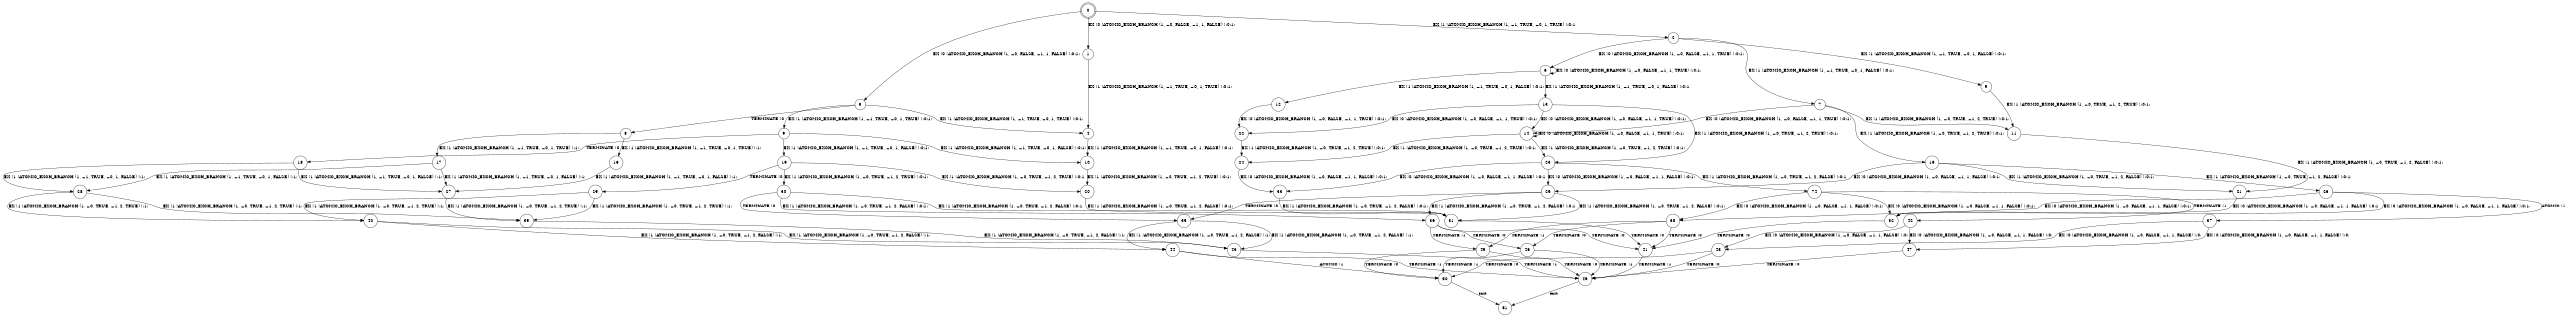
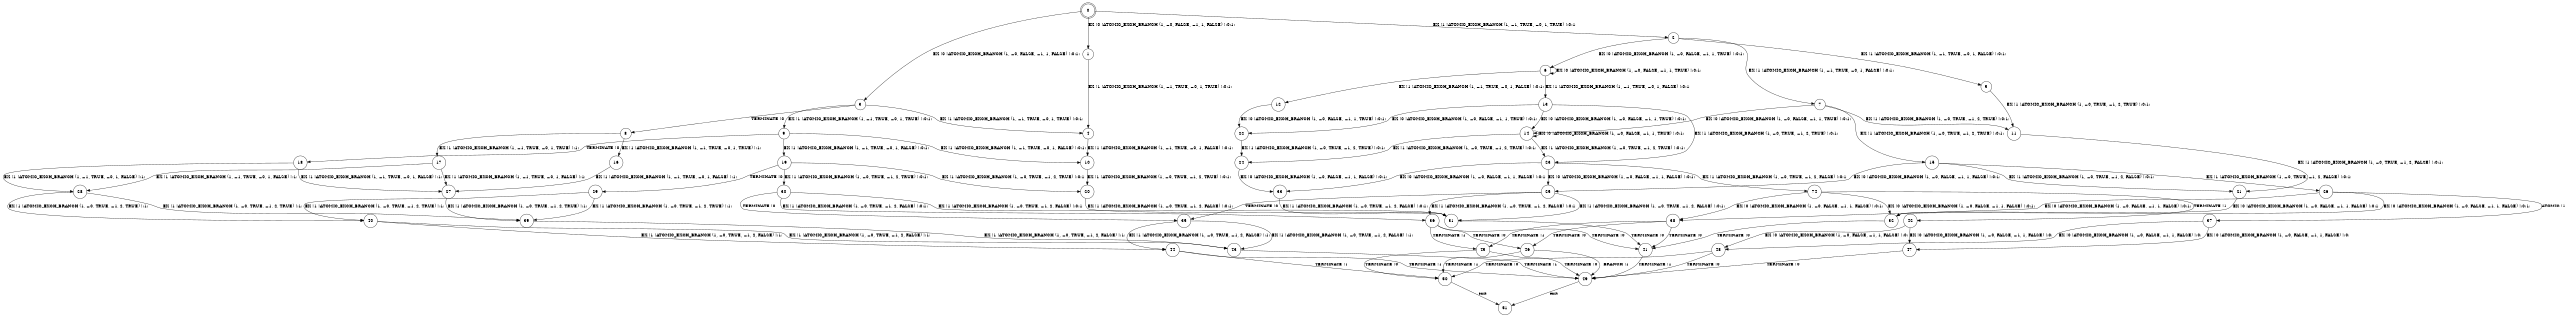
(1332, 264) -> (1332, 264)
(1616, 264) -> (1616, 264)
